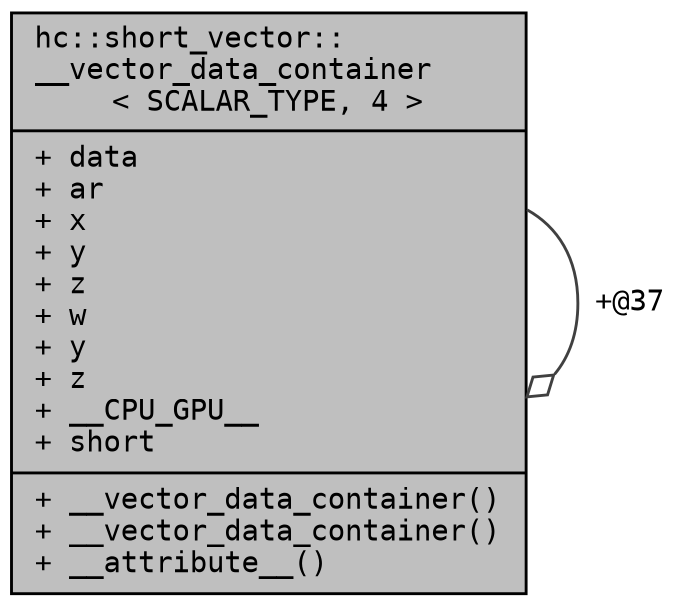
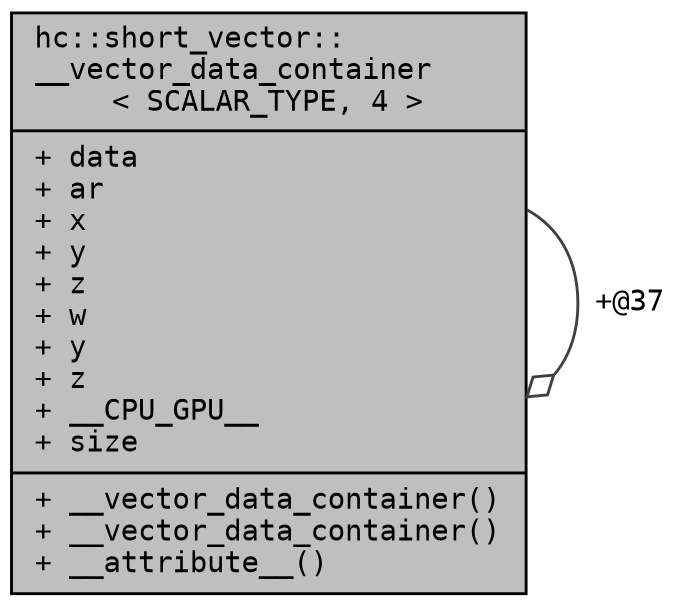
(96, 443) -> (88, 443)
